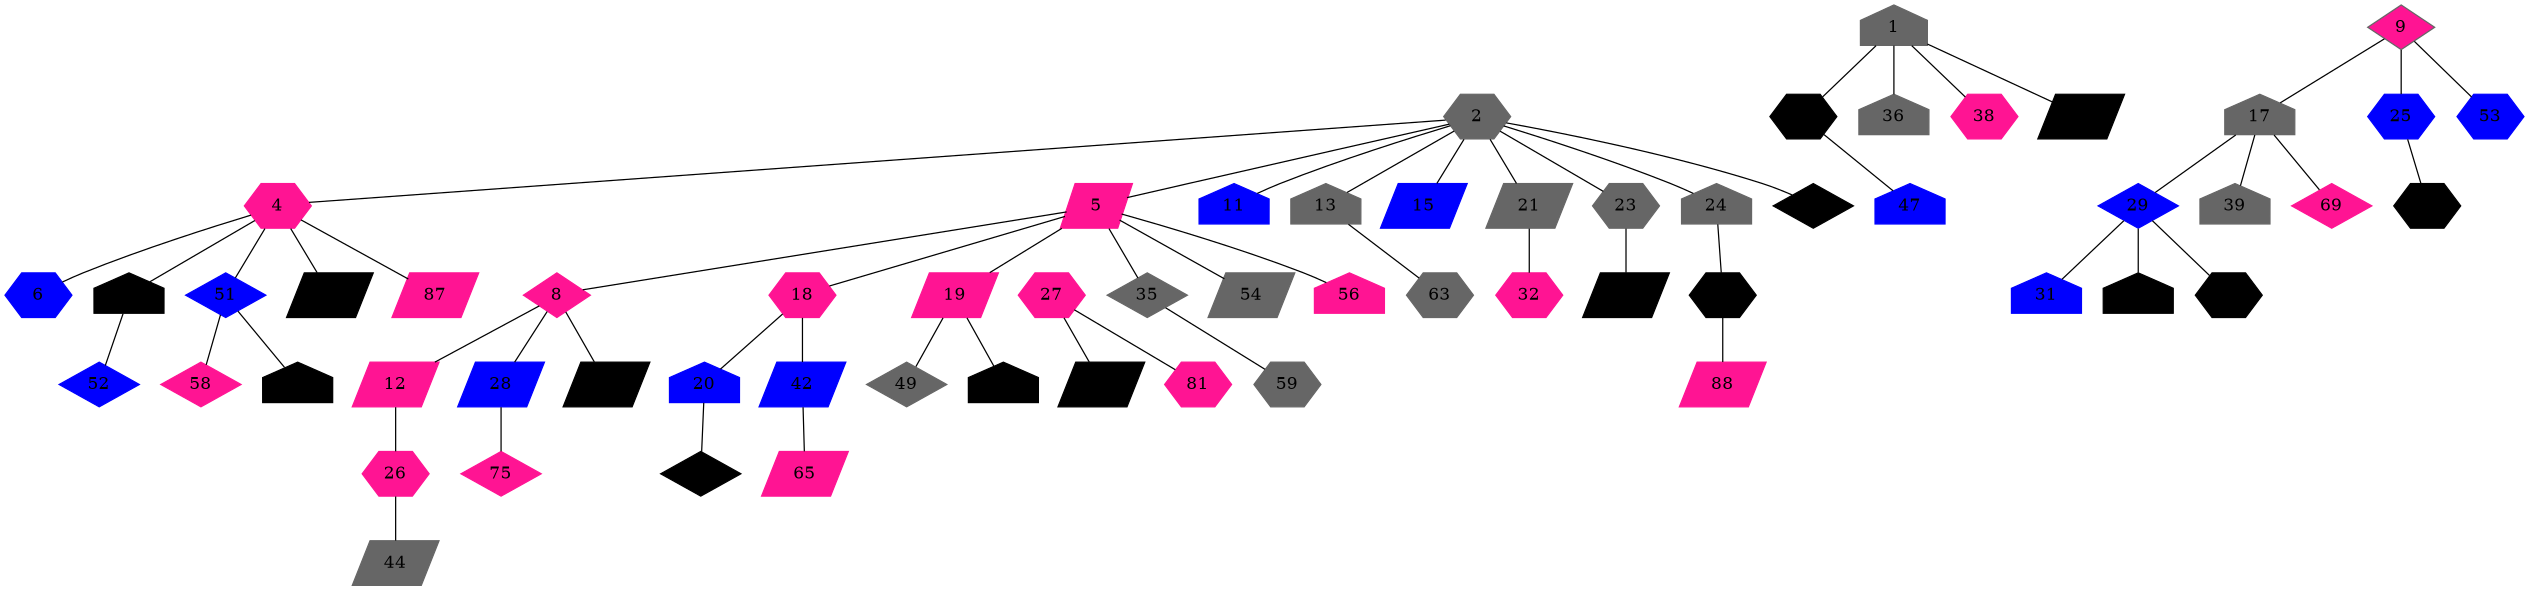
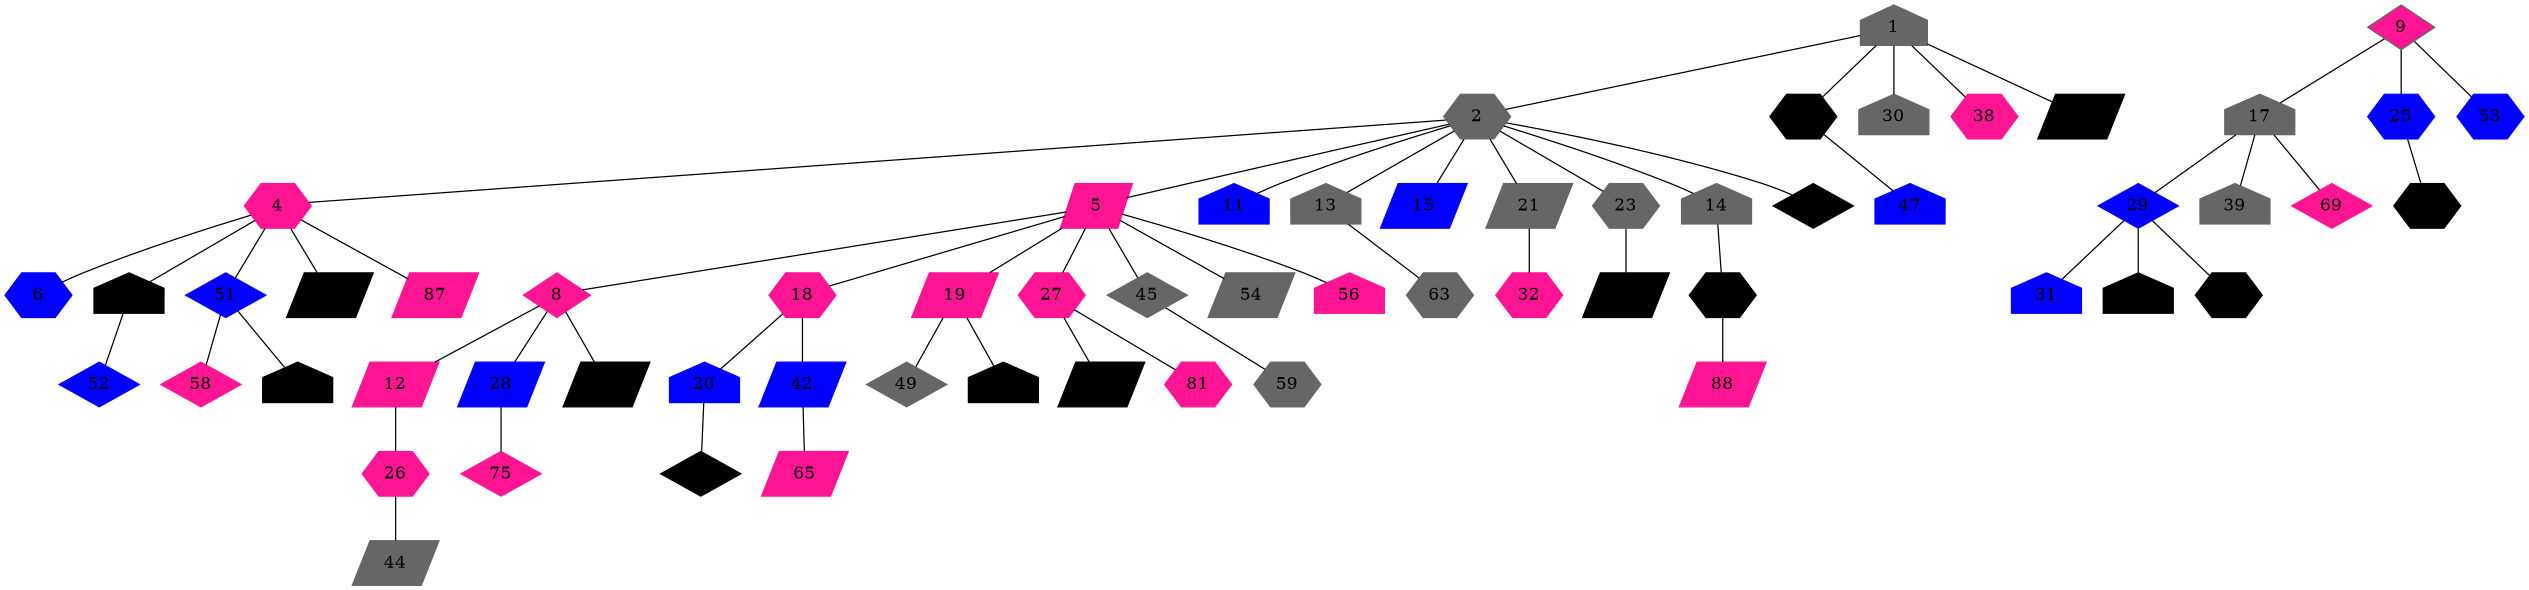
none -> (1683, 72)
(1894, 117) -> (1894, 117)
(1717, 206) -> (1717, 206)
none -> (1074, 251)
(1147, 295) -> (1147, 295)
